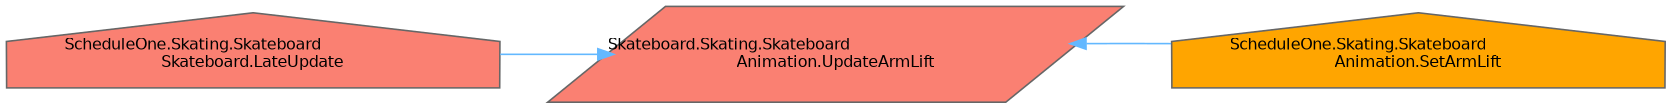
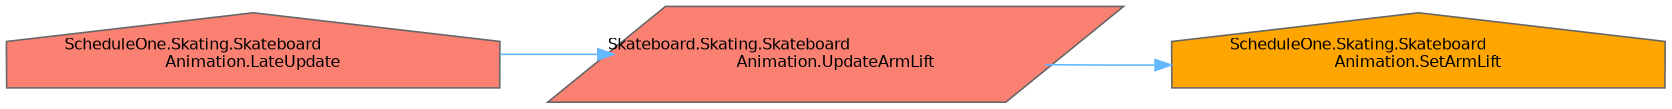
(1129, 44) -> (1100, 65)
(253, 54) -> (253, 54)
